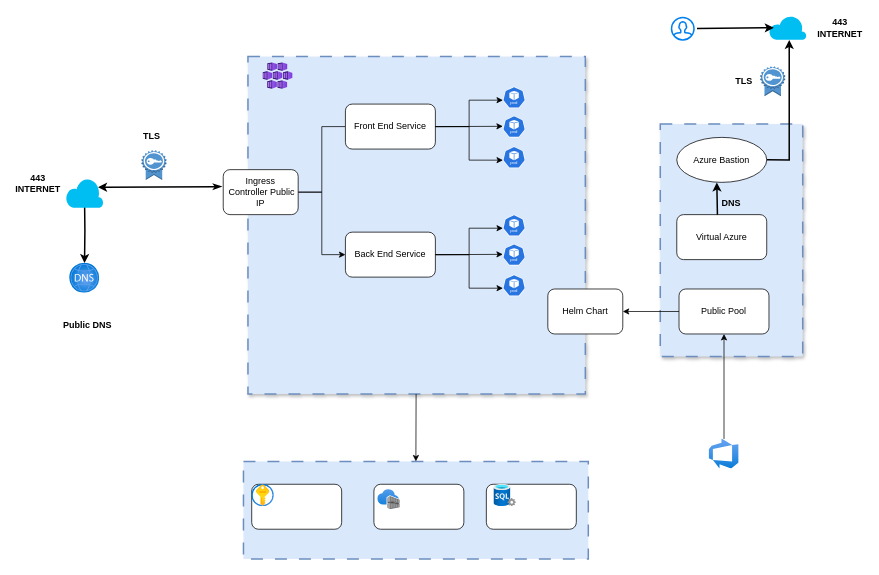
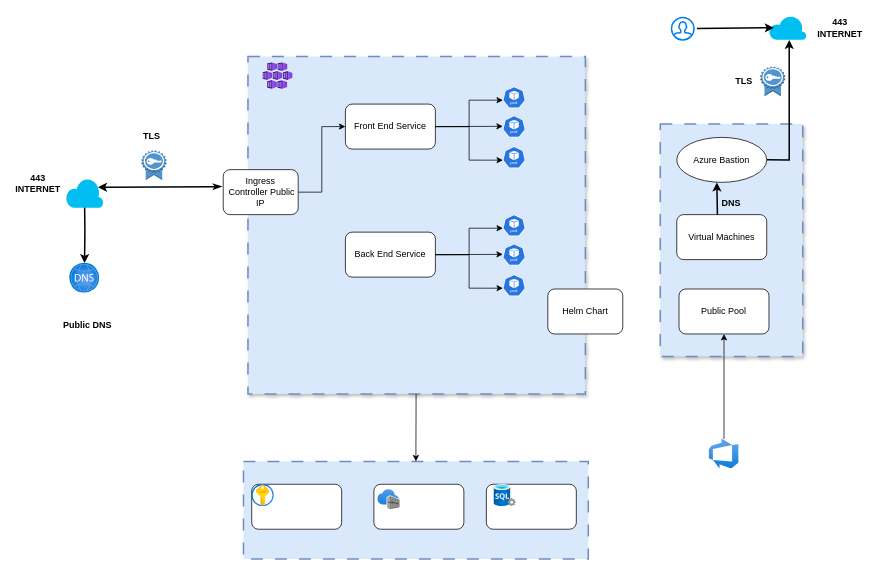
(340, 127) -> (339, 127)
(322, 233) -> none
(722, 237) -> (722, 237)
(654, 312) -> none
